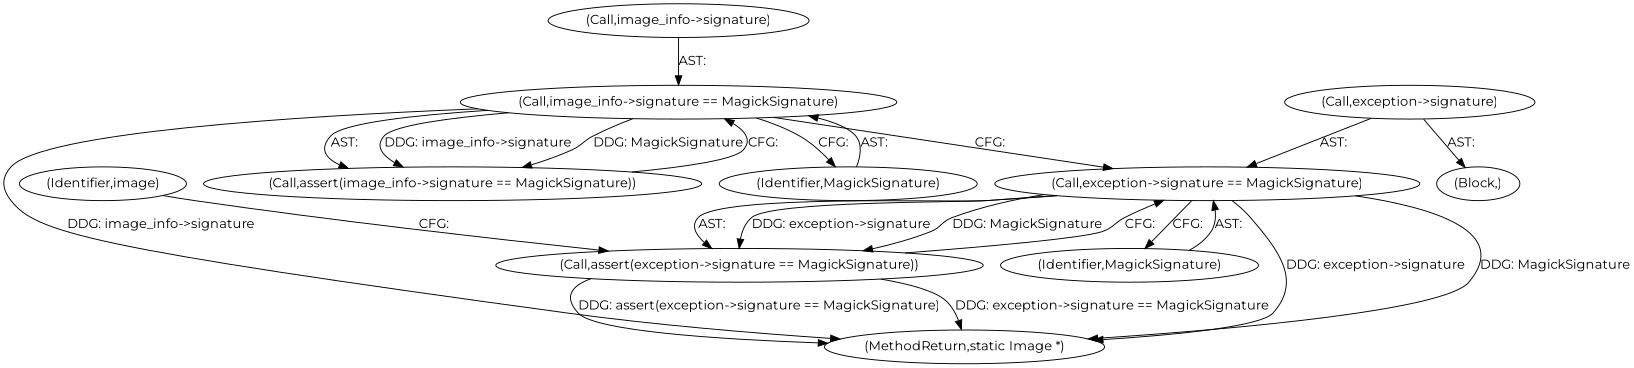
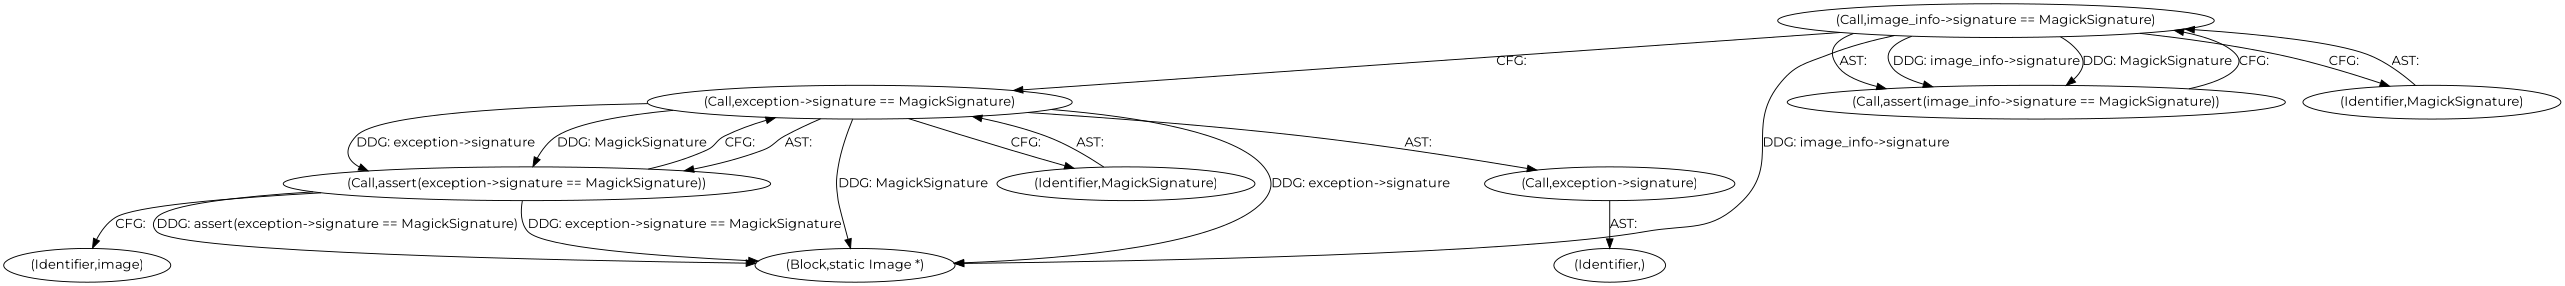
(679, 21) -> none
(1314, 141) -> (1278, 133)
(1478, 184) -> (1610, 265)
(380, 225) -> (162, 206)
(964, 347) -> (855, 265)
